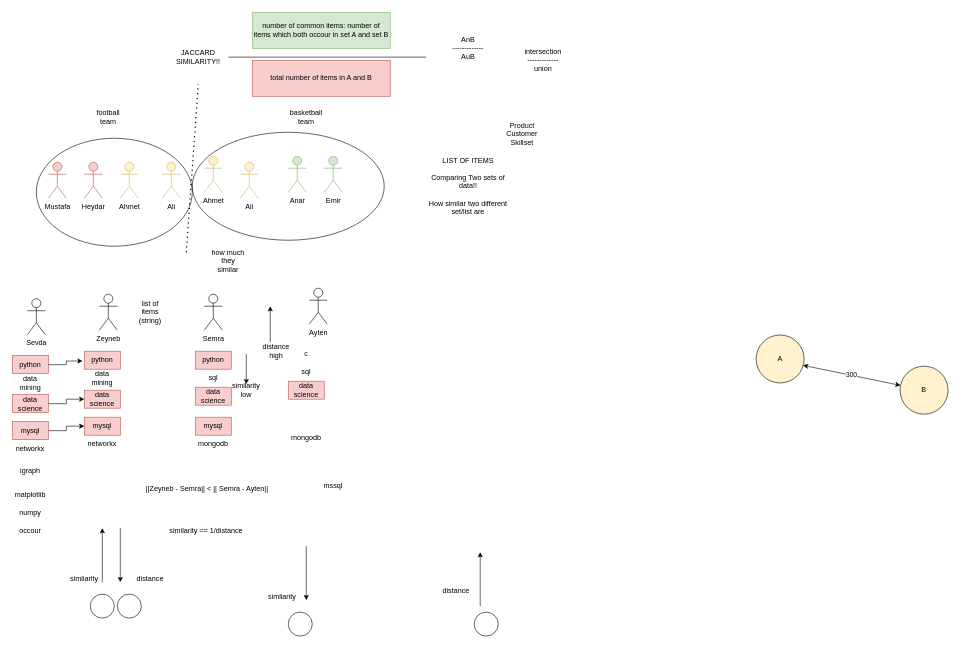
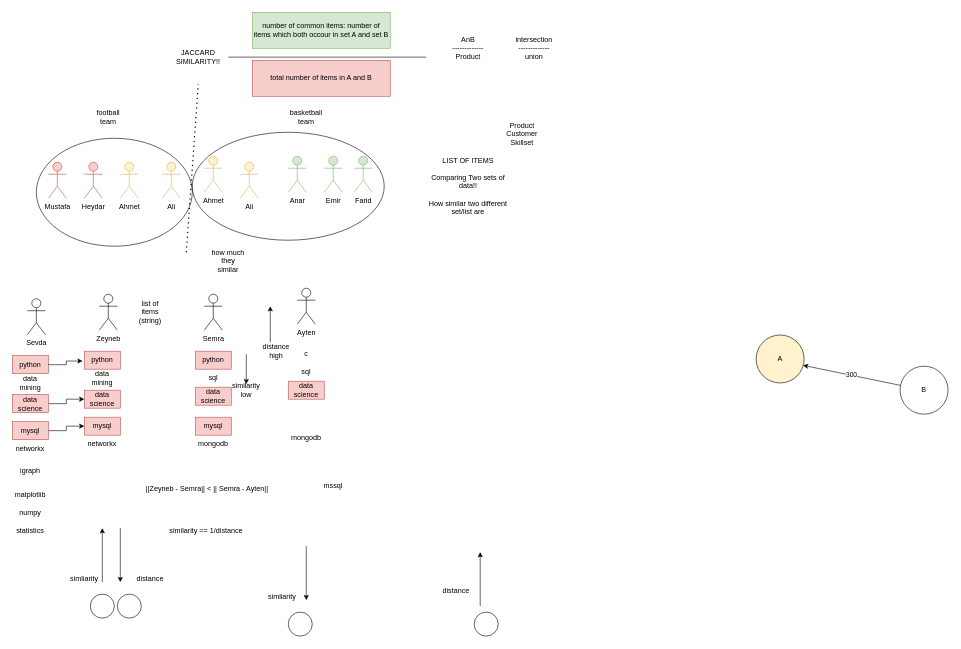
(468, 48) -> (468, 48)
(543, 60) -> (534, 48)
none -> (363, 174)
(318, 306) -> (306, 306)
(895, 384) -> (896, 384)
(924, 390) -> (924, 390)
(30, 531) -> (30, 531)
